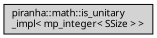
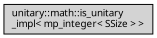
(78, 19) -> (78, 19)
